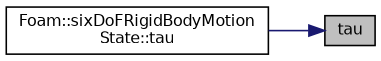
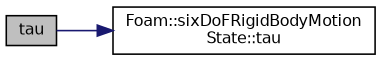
(289, 31) -> (77, 31)
